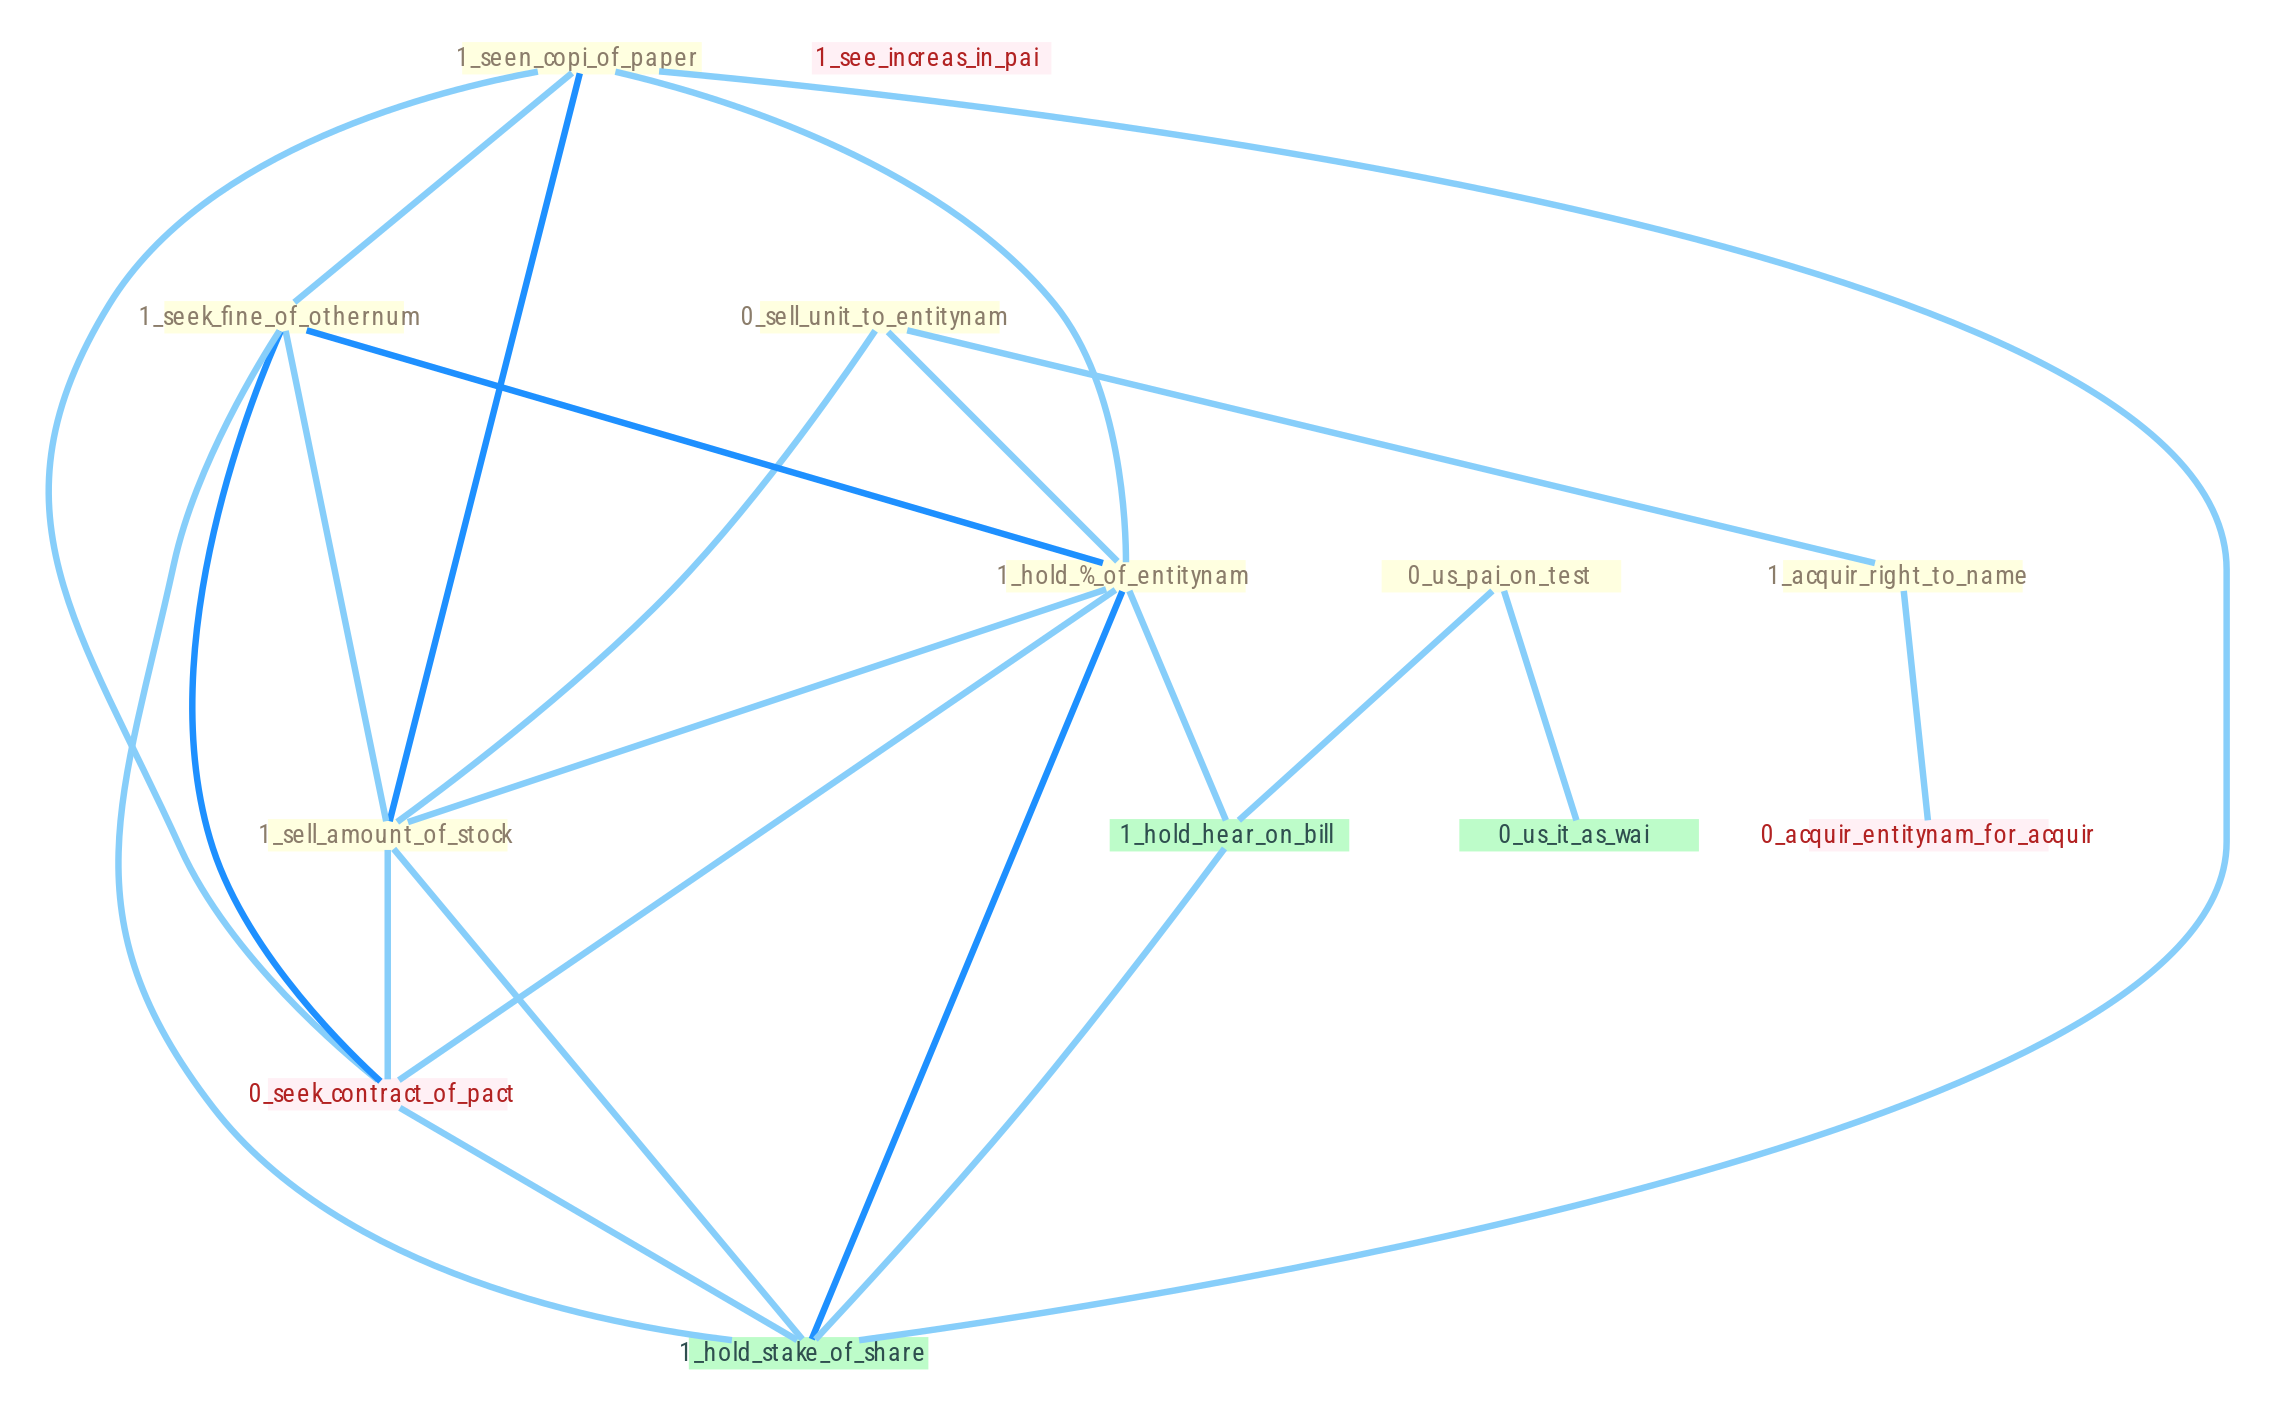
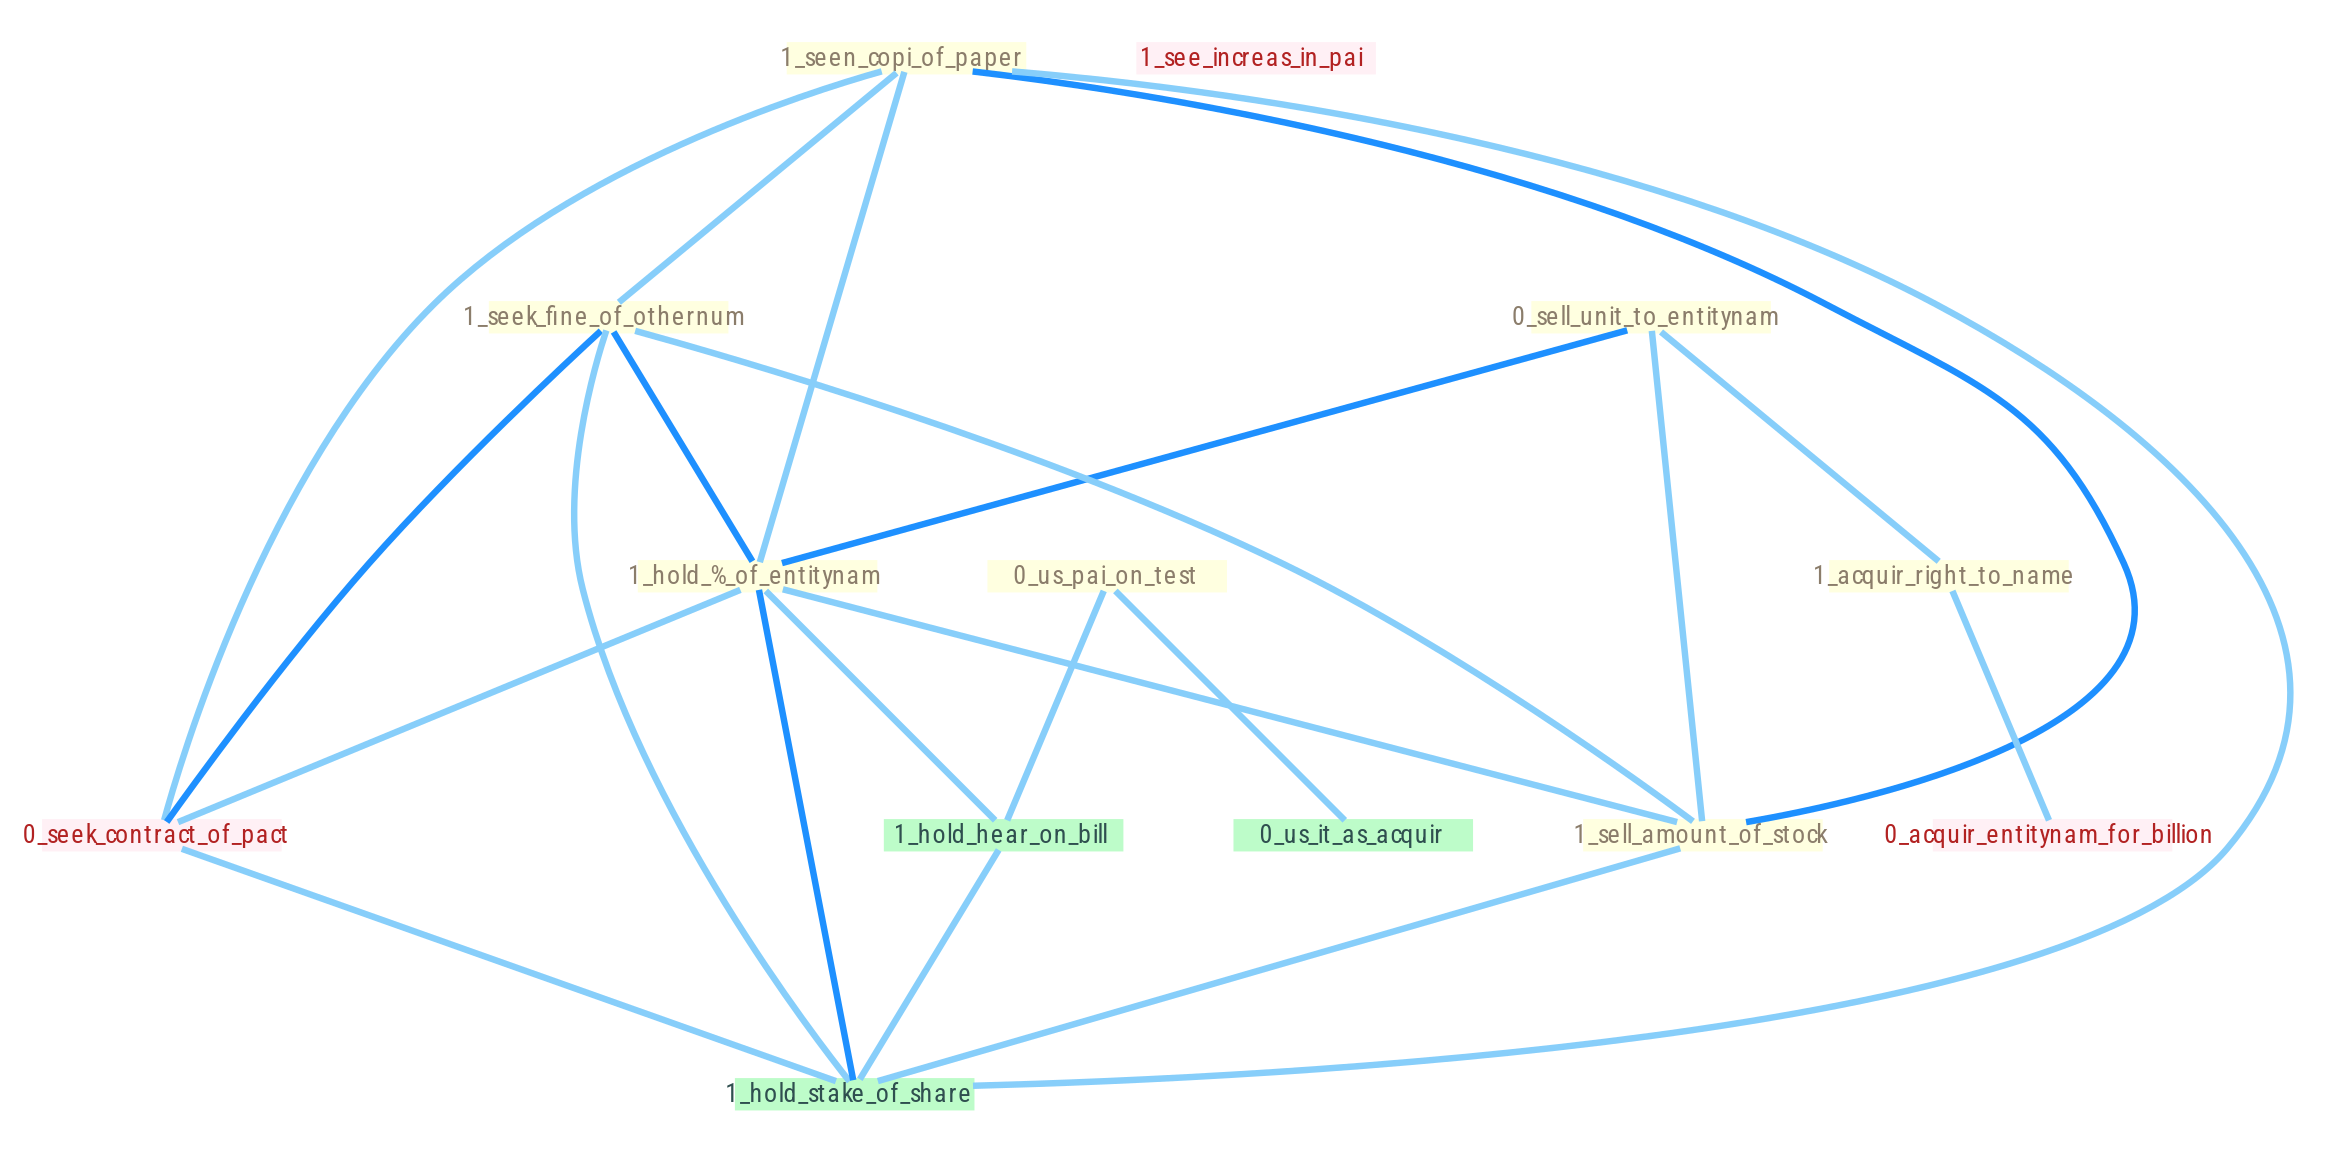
(1003, 447) -> (1205, 447)
(1579, 835) -> (1353, 835)
(1929, 835) -> (2053, 835)
(388, 965) -> none
